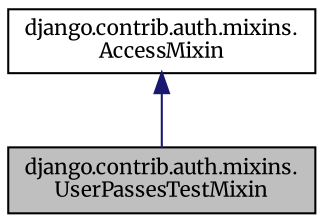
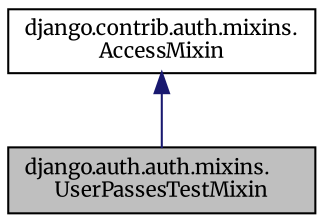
(162, 180) -> (162, 180)
